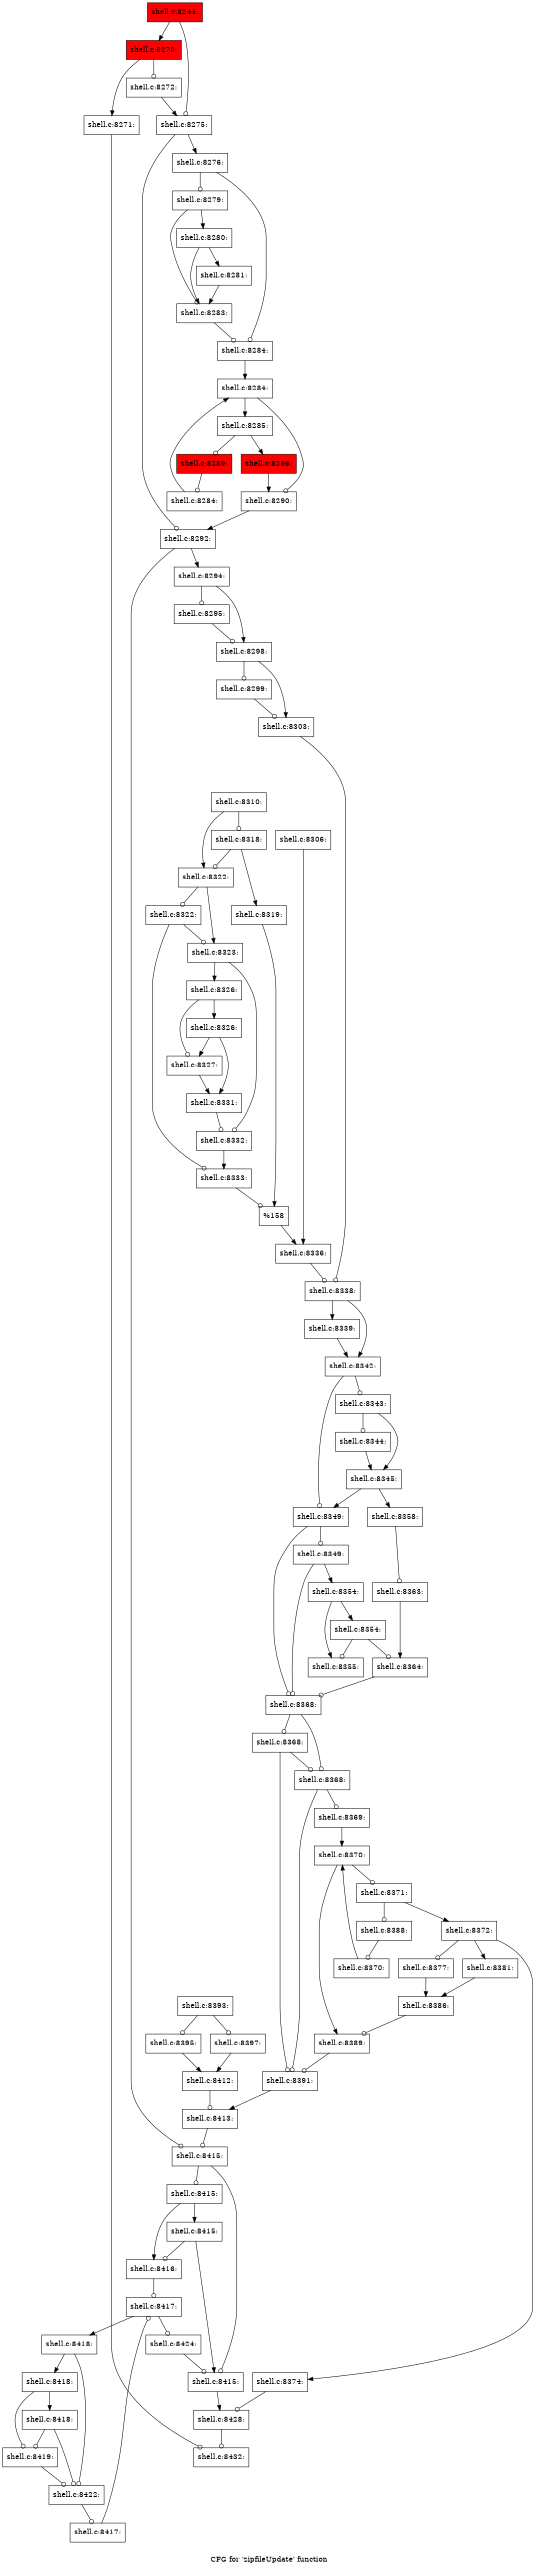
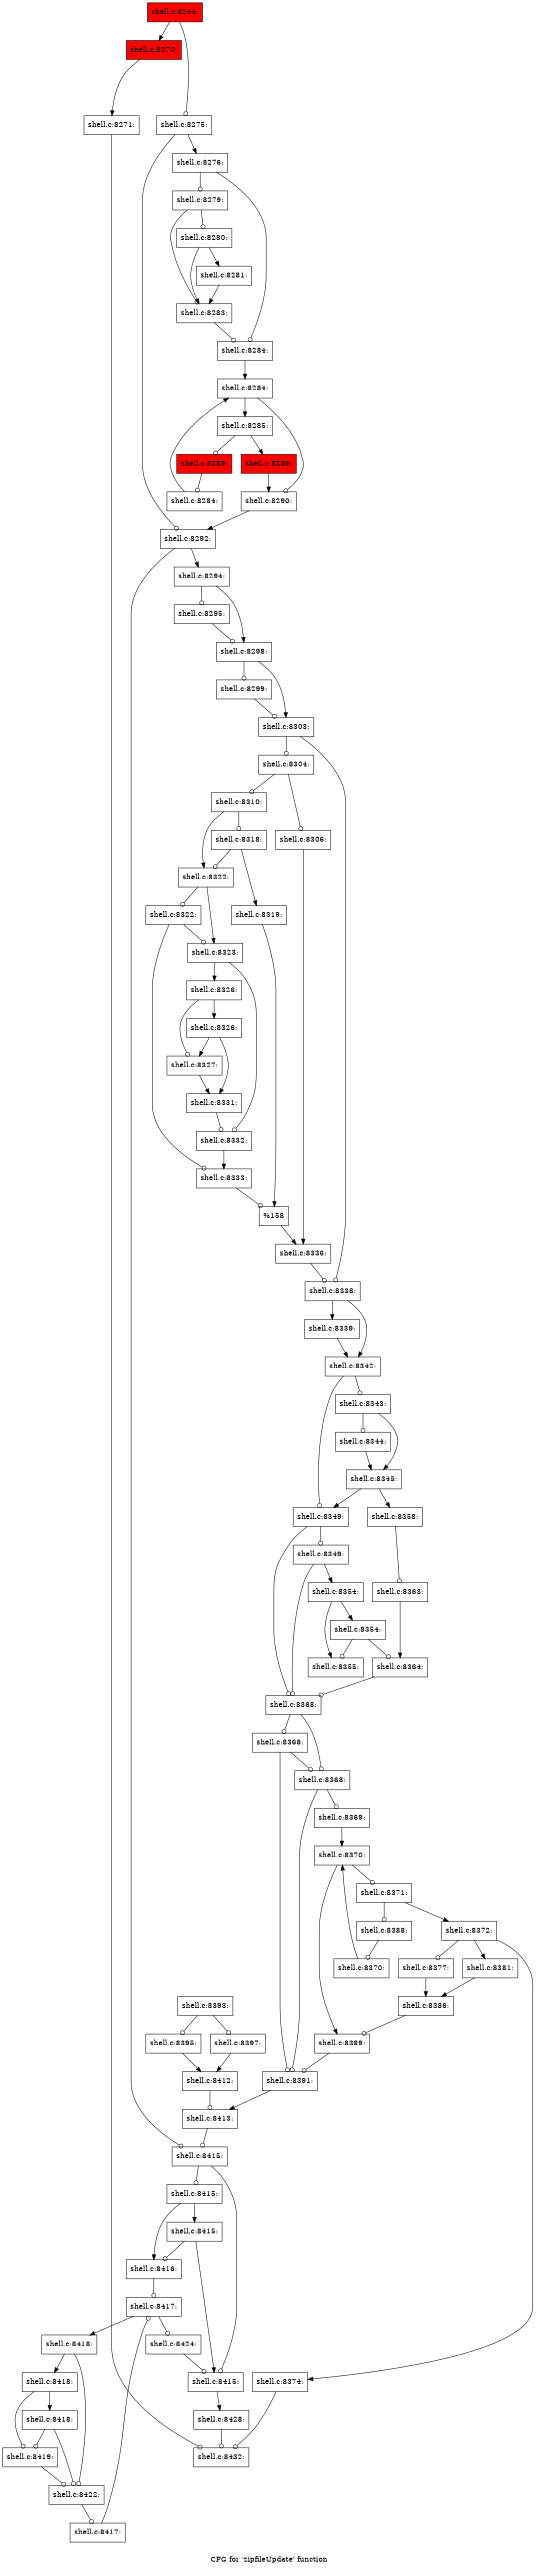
(154, 88) -> none
(202, 217) -> (202, 217)
none -> (286, 765)
(253, 2400) -> (260, 2421)
